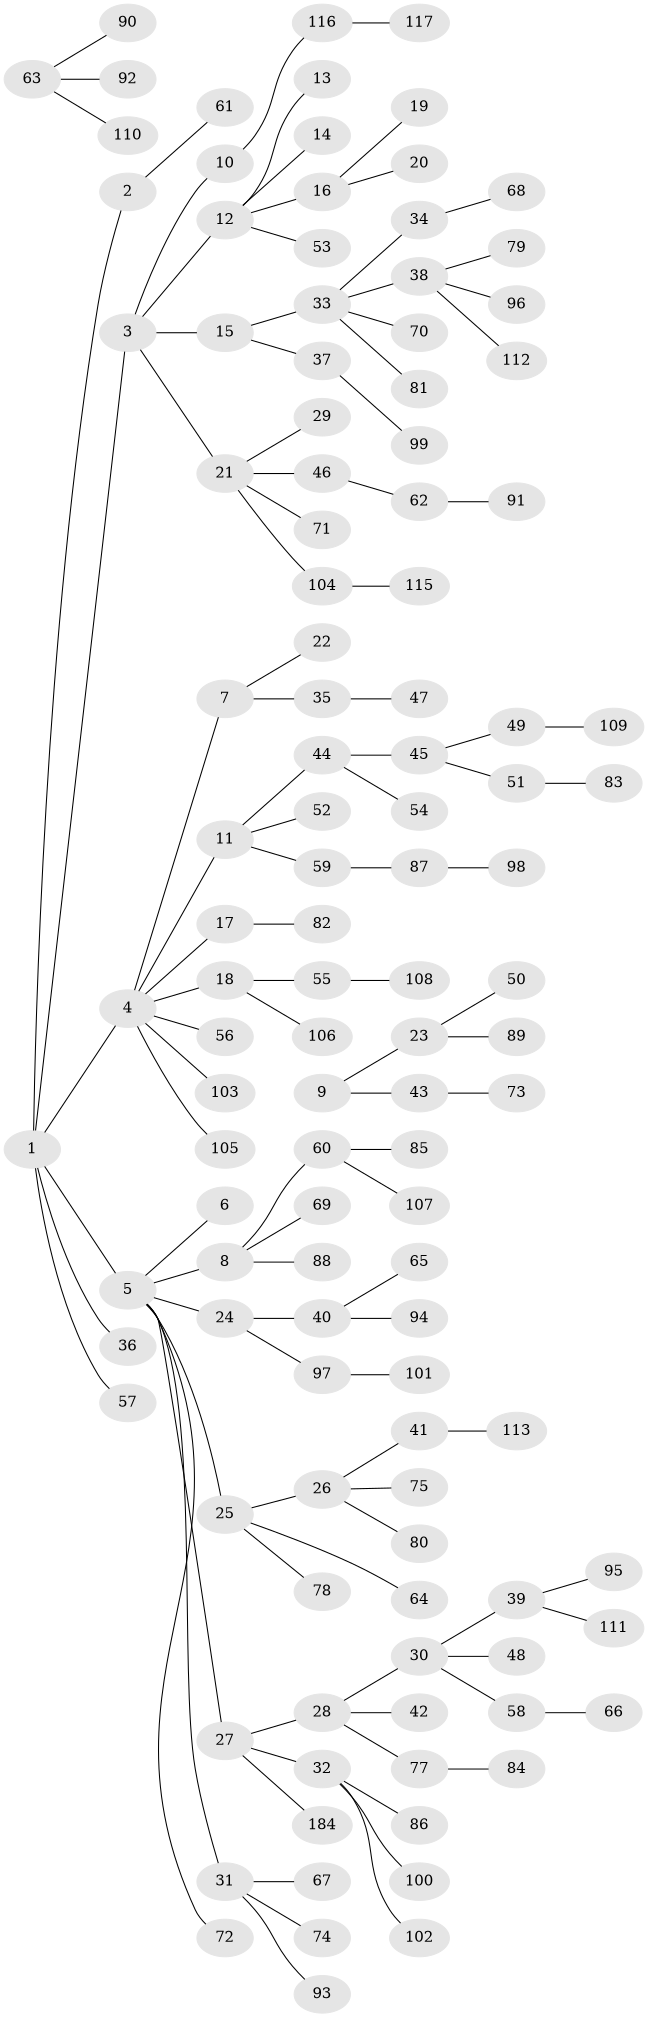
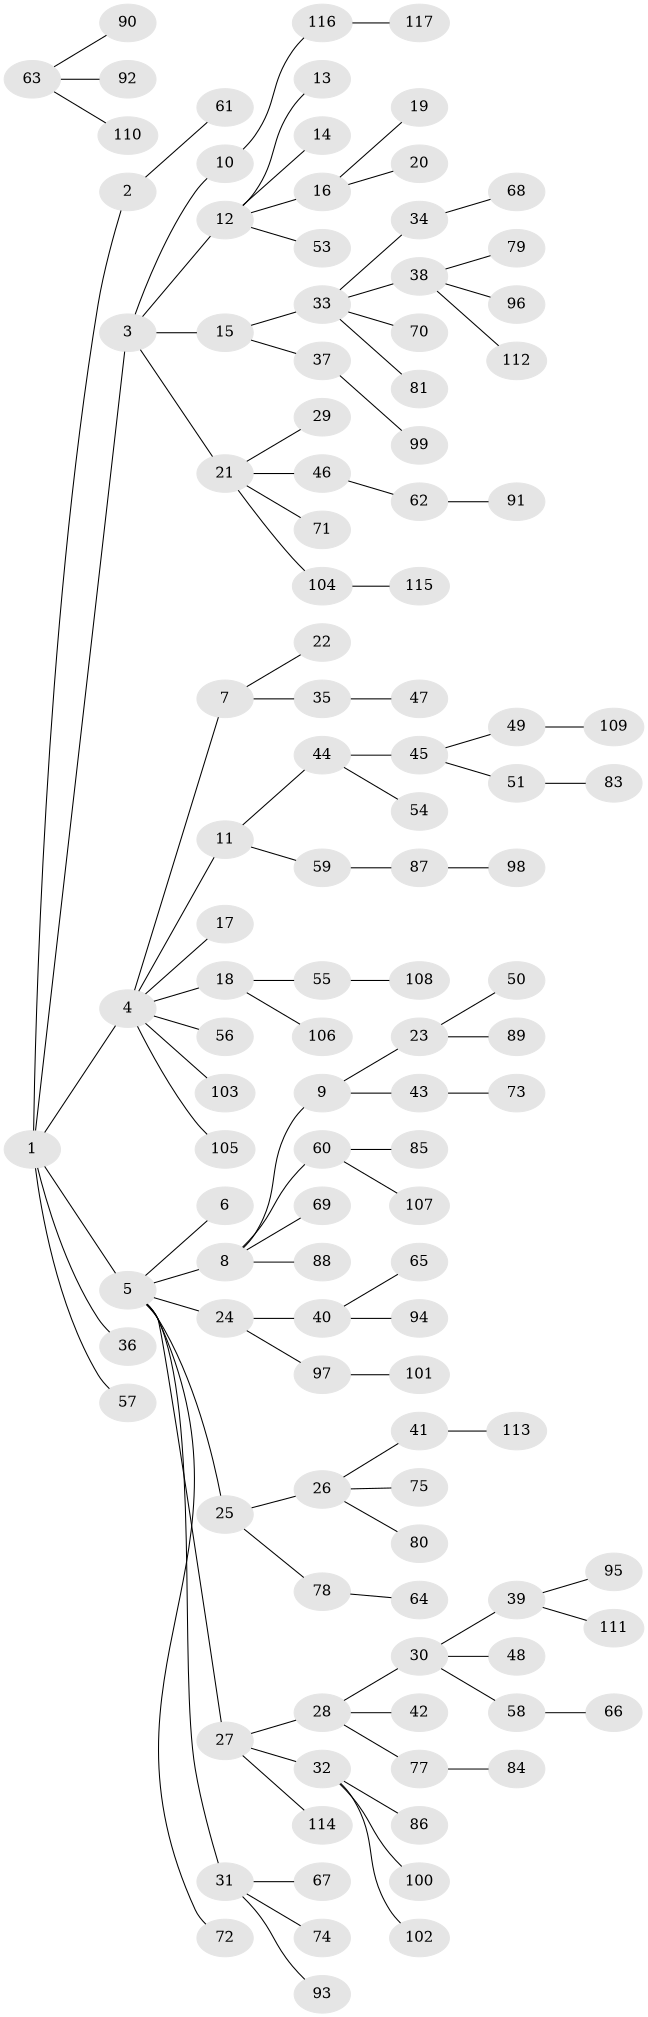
(322, 811) -> none
(322, 924) -> none
none -> (274, 1178)
(326, 1552) -> (371, 1596)
(322, 1825) -> (322, 1825)
